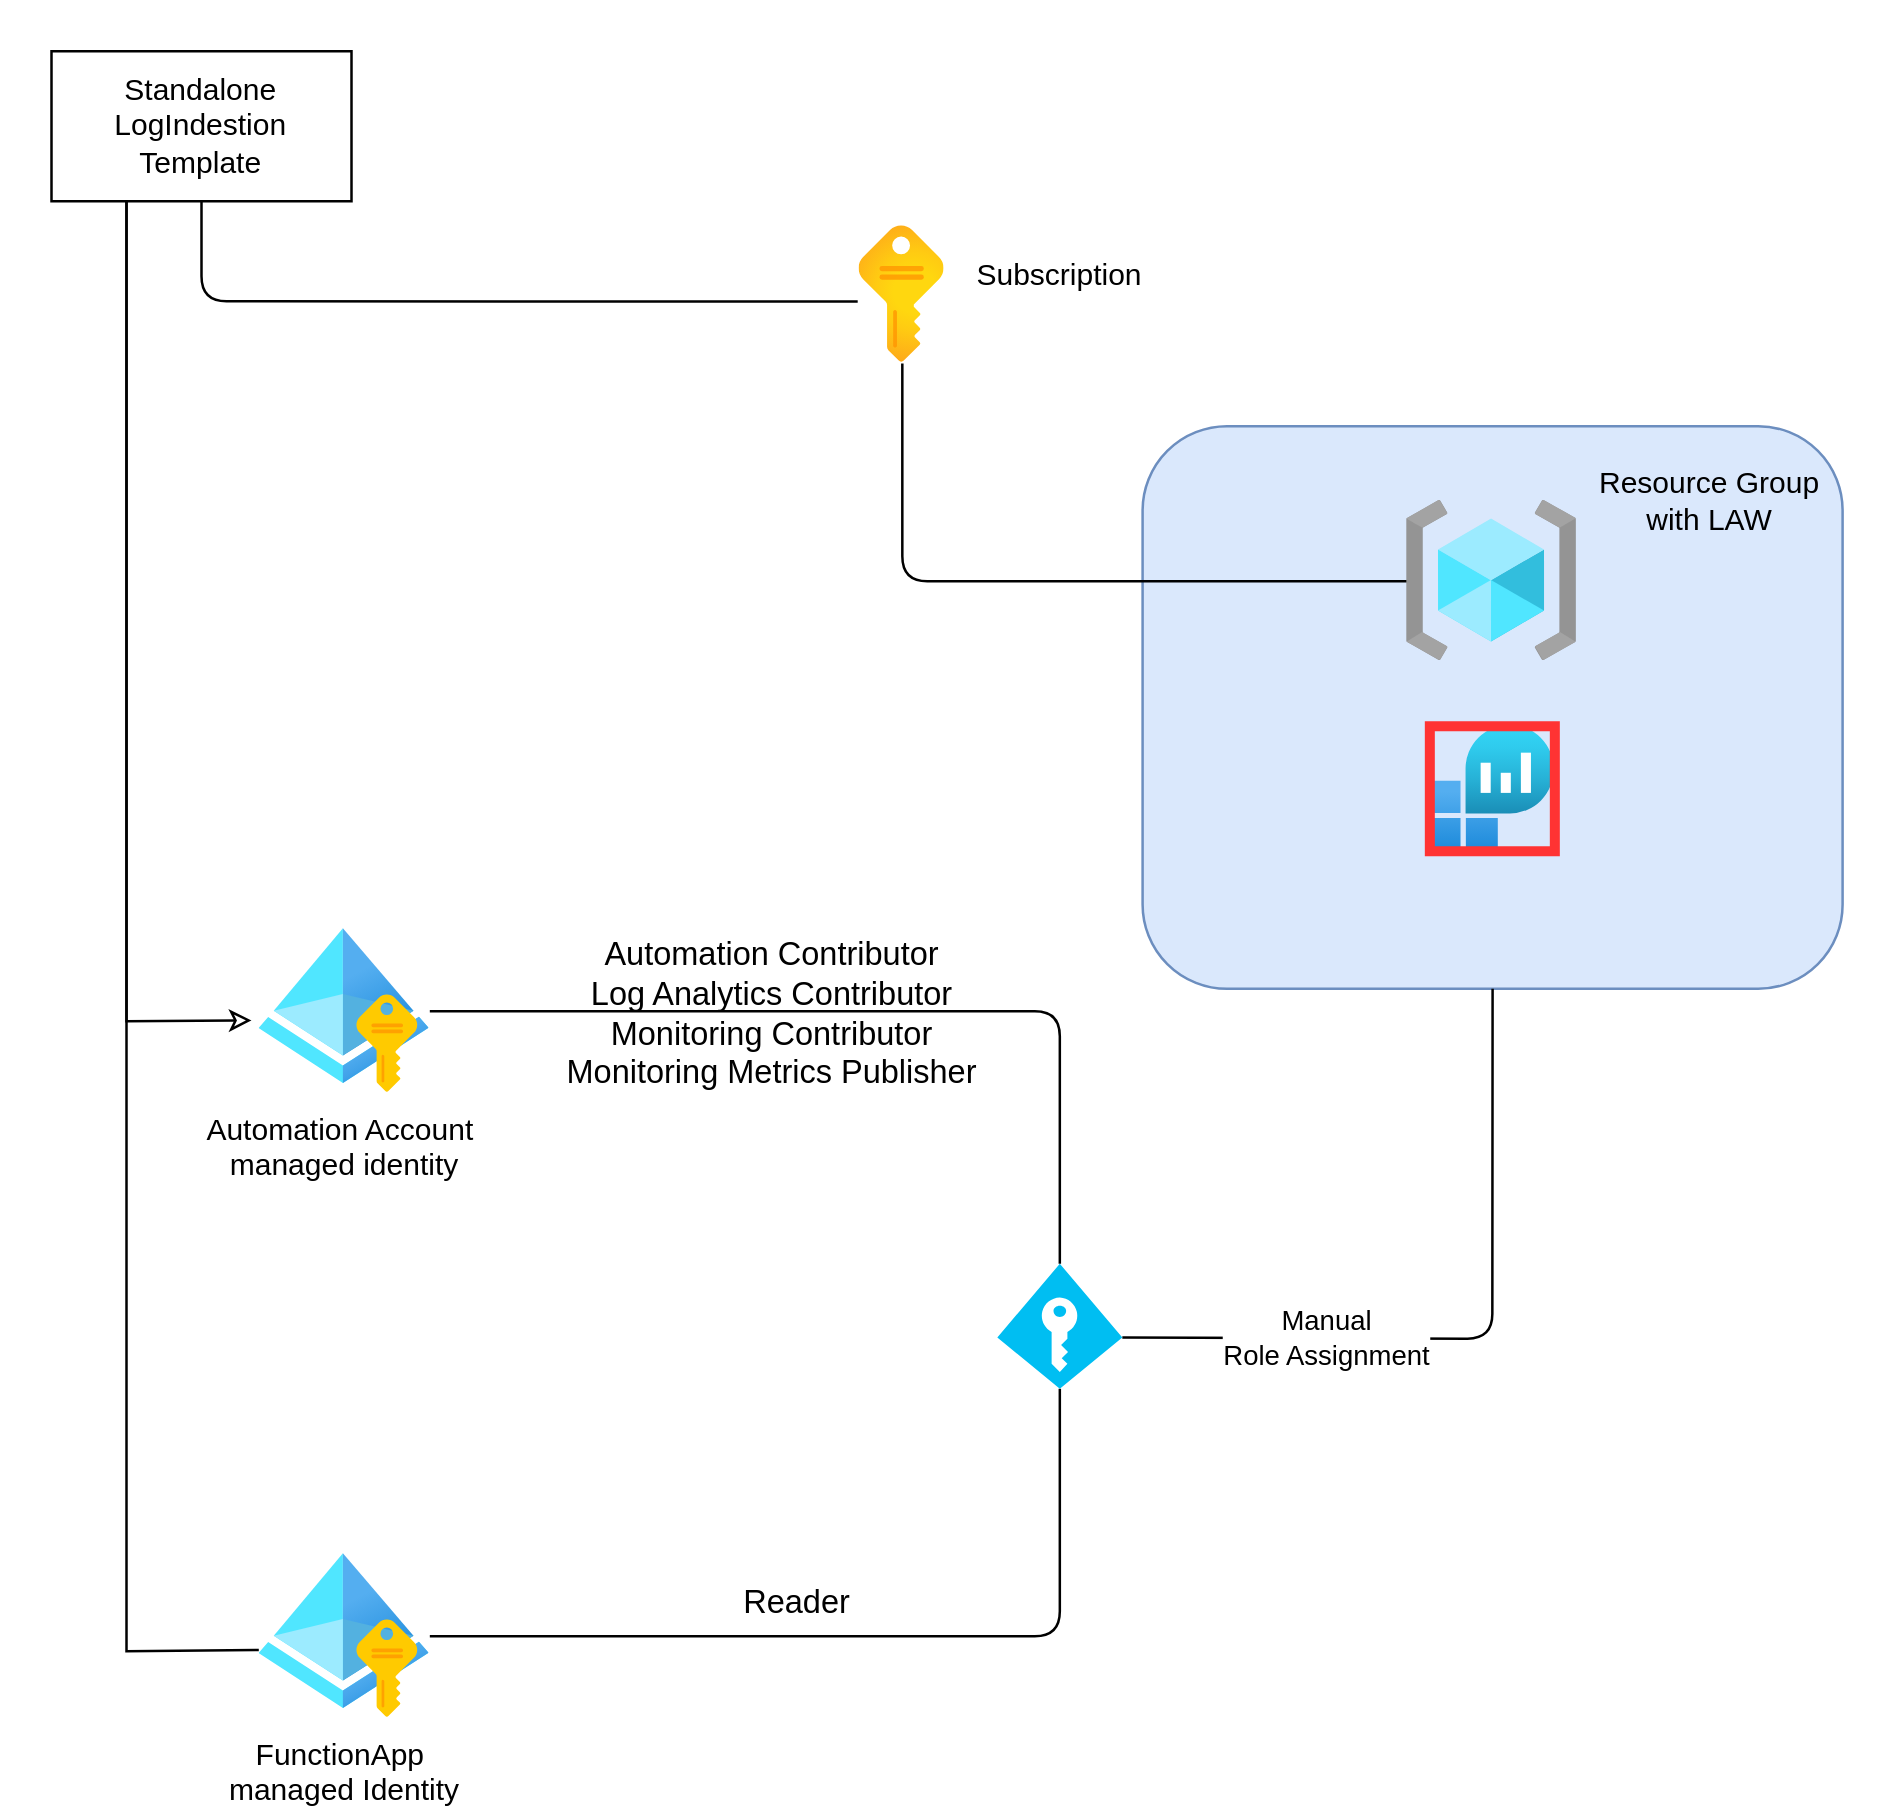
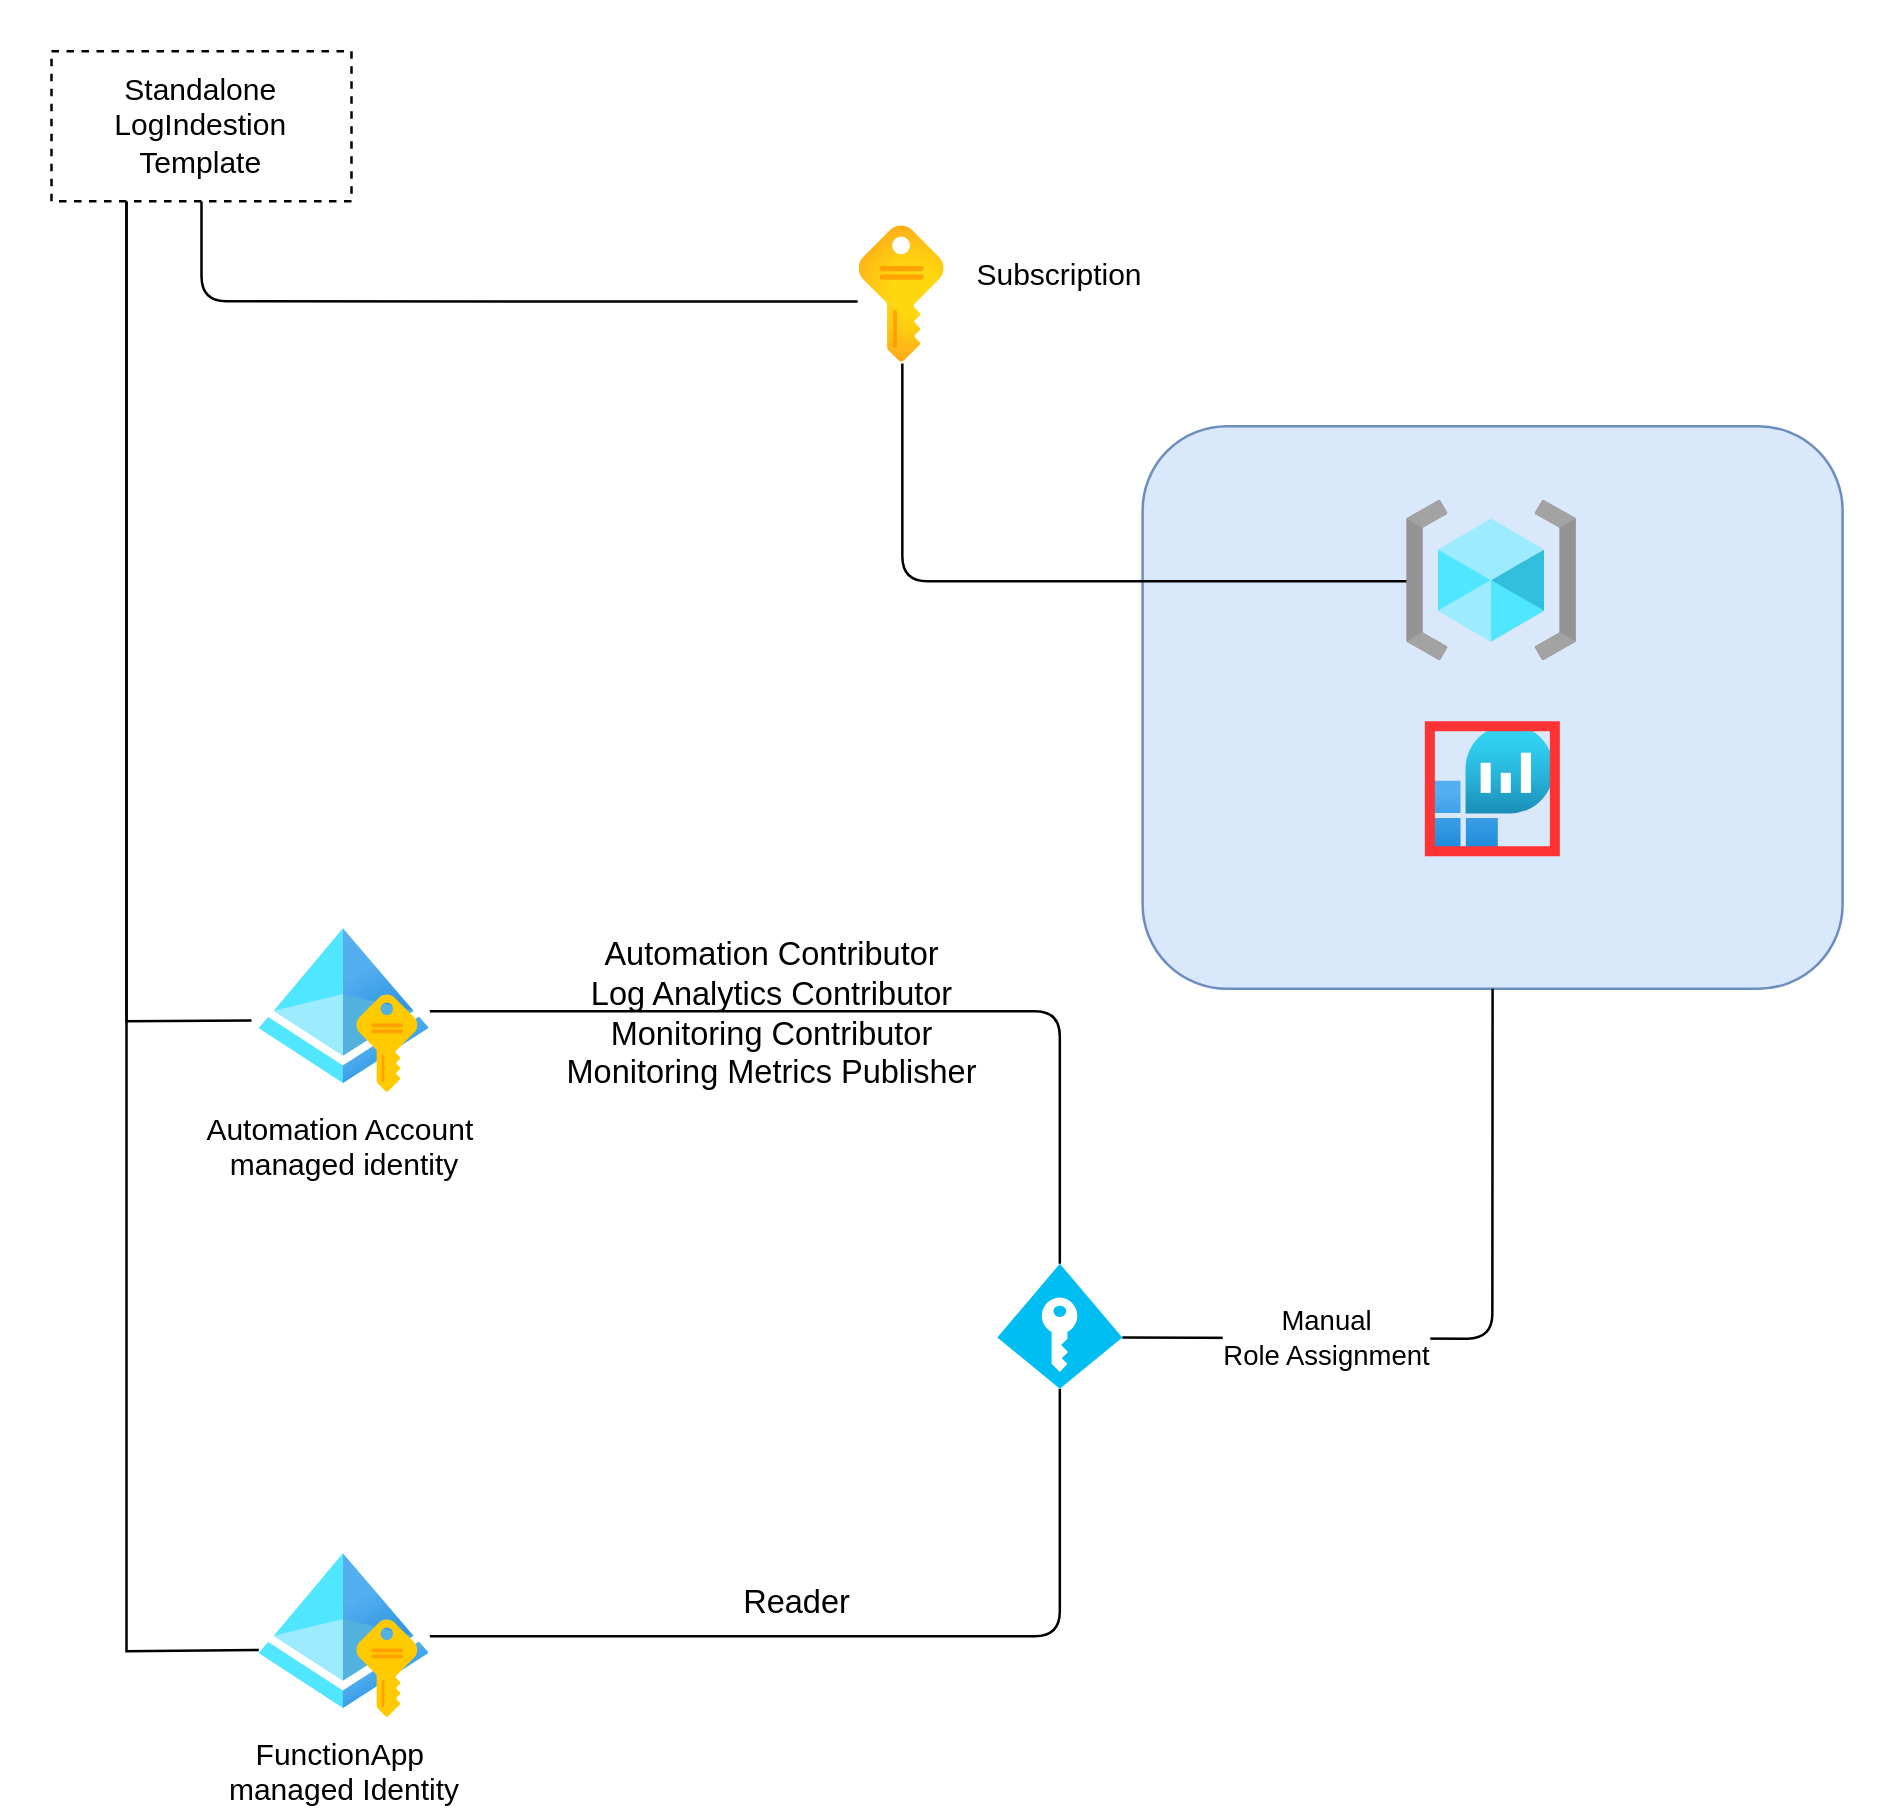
(201, 126) -> (201, 126)
(1710, 501) -> none
(233, 1021) -> (241, 1020)
